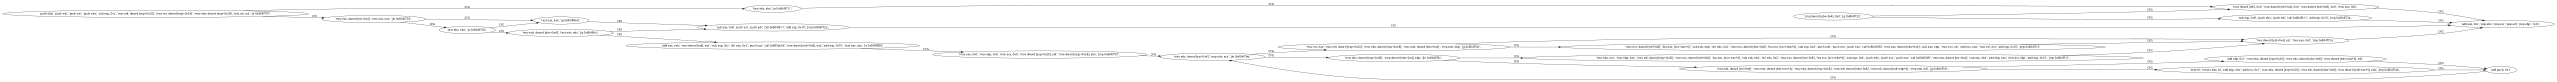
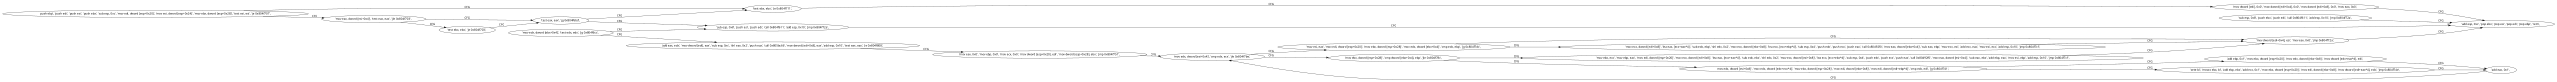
none -> (666, 15)
(1833, 16) -> none
(498, 33) -> none
(2501, 70) -> (2501, 70)
